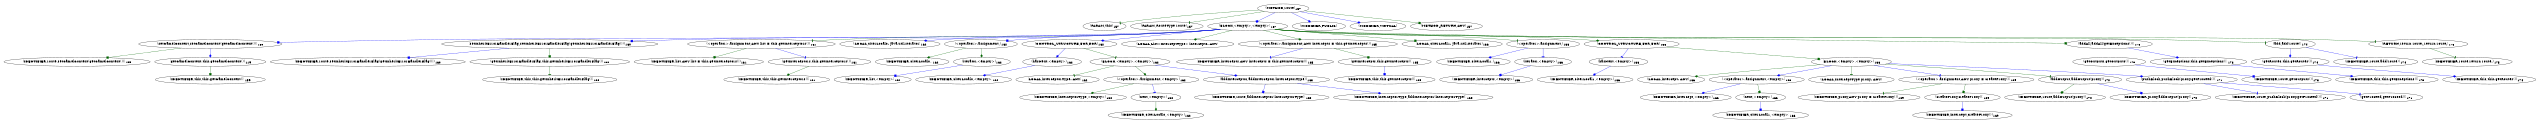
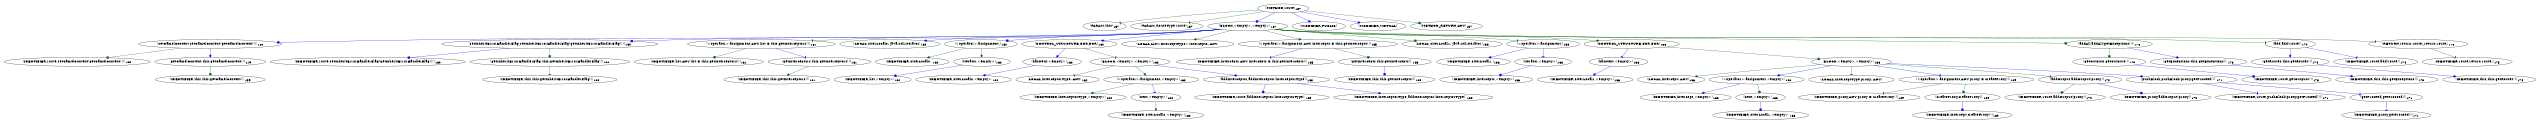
none -> (2109, 52)
none -> (2386, 115)
